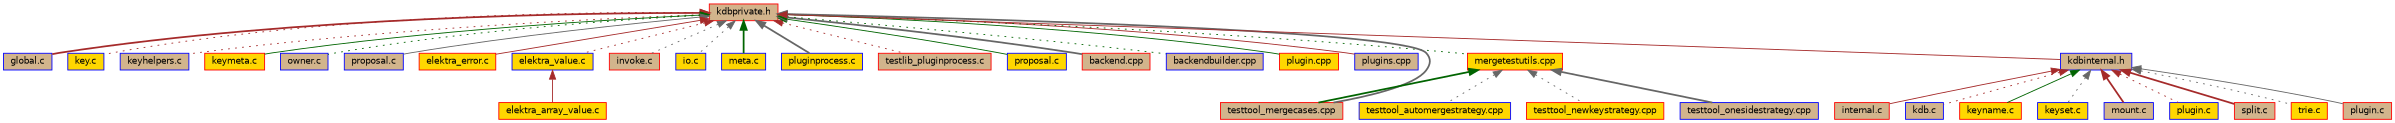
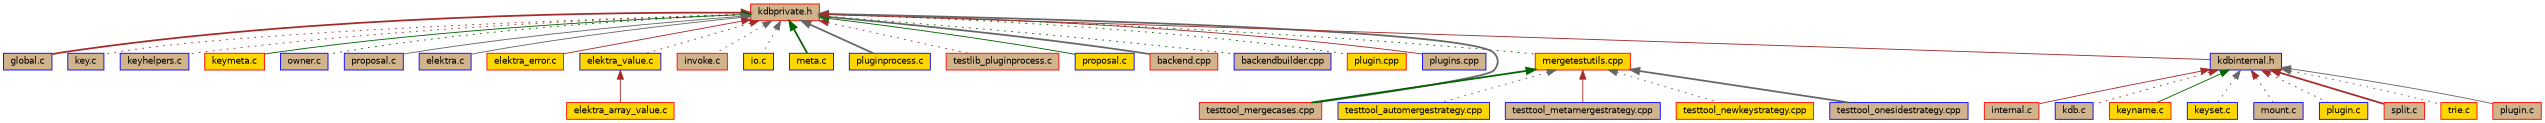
(1144, 38) -> (1218, 39)
(86, 62) -> (86, 62)
none -> (445, 62)
(2115, 90) -> (2265, 90)
none -> (1583, 111)
